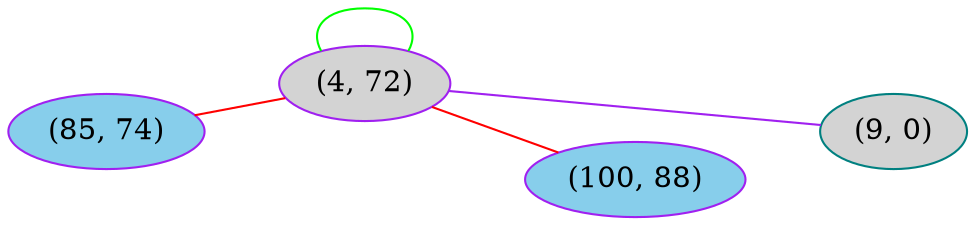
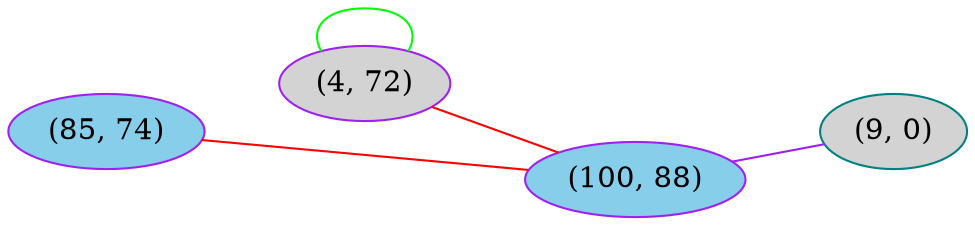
(240, 107) -> (365, 155)
(635, 108) -> (778, 153)
